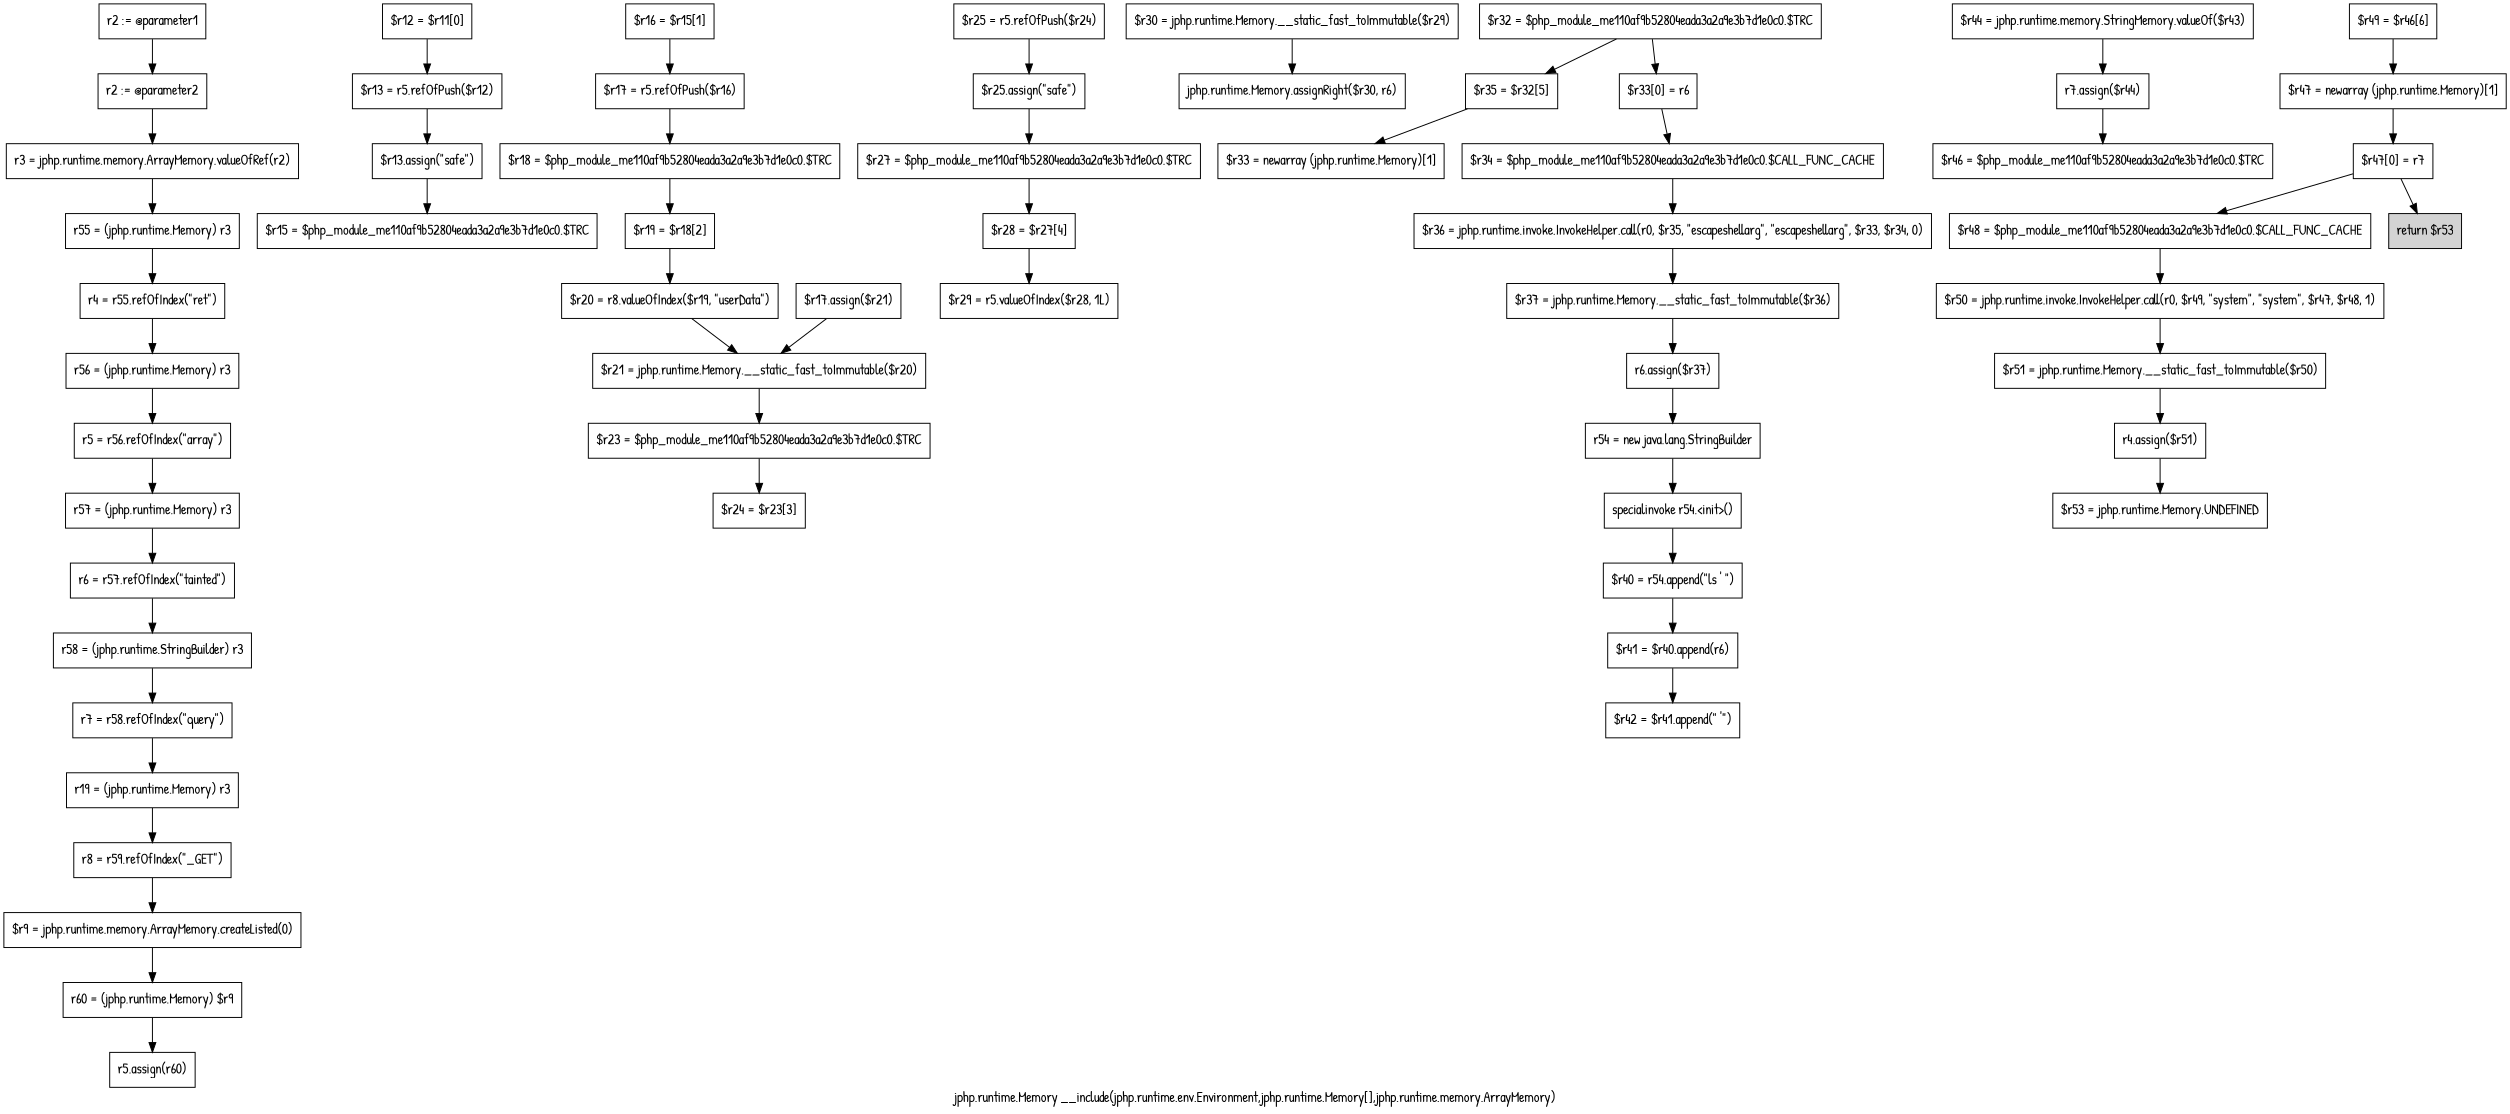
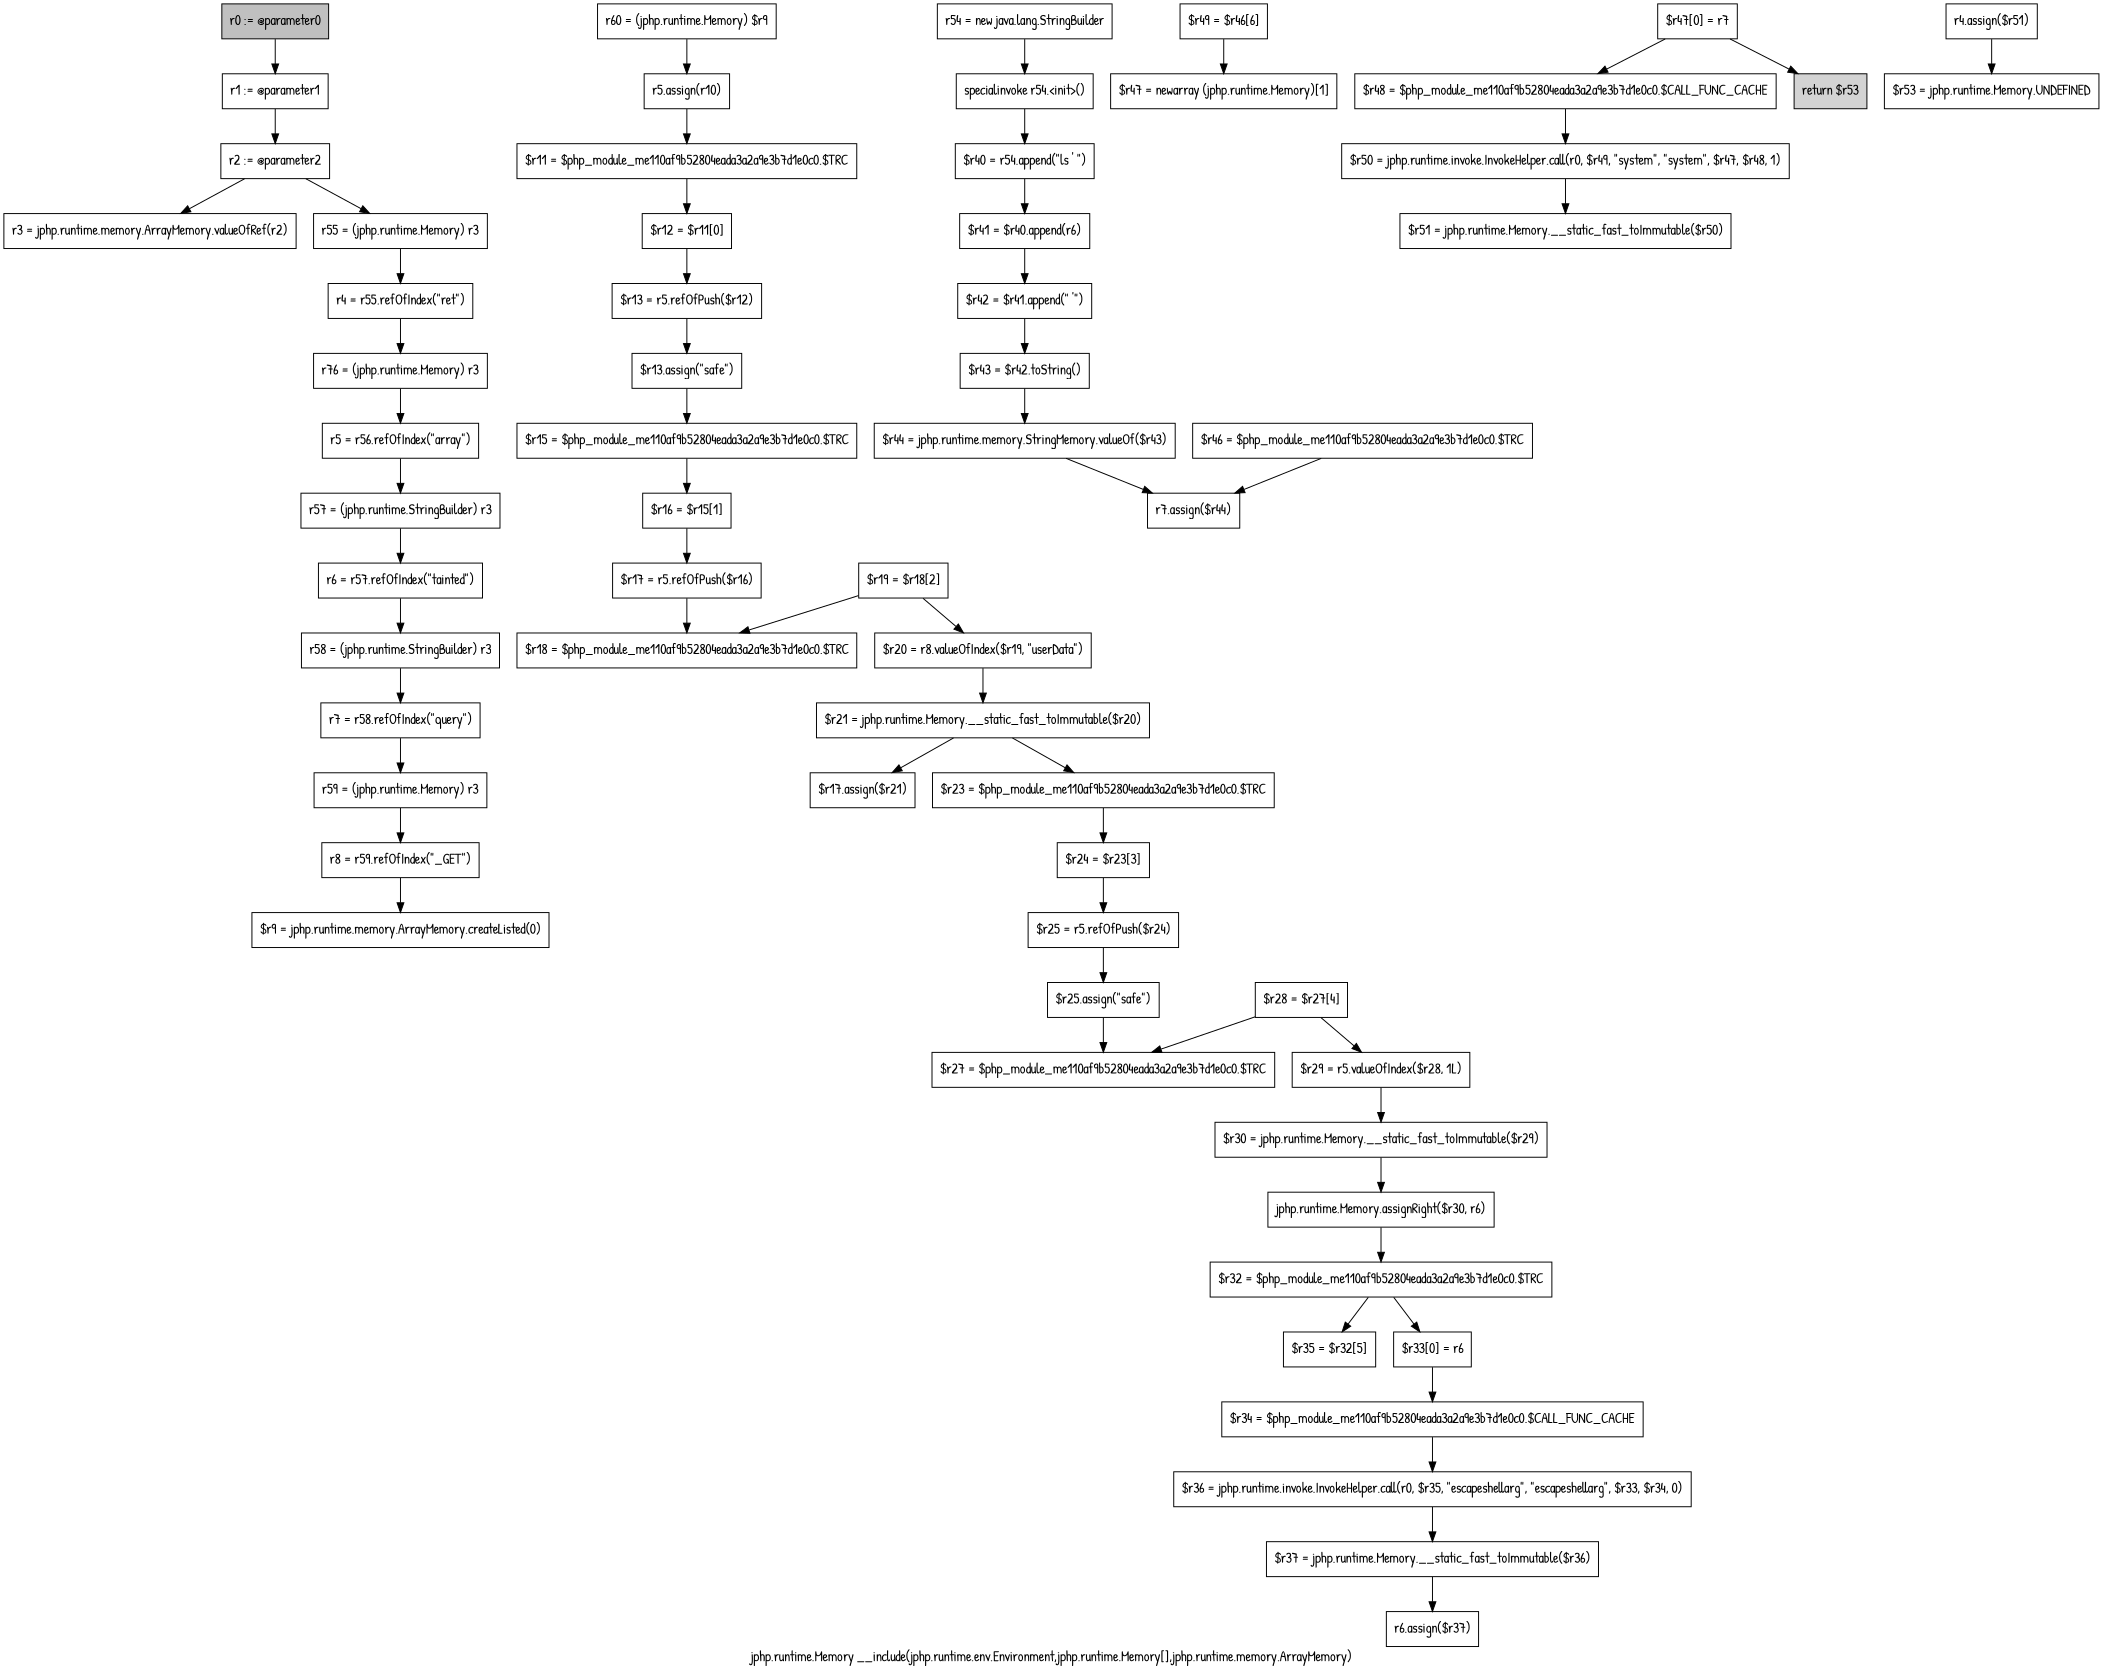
(152, 21) -> (275, 91)
none -> (275, 21)
(2103, 121) -> (1283, 474)
(2393, 121) -> none
none -> (687, 161)
(1331, 161) -> none
(152, 191) -> (333, 194)
(670, 191) -> (804, 613)
(1029, 191) -> (1208, 1033)
(808, 333) -> (927, 753)
(152, 371) -> (400, 371)
none -> (1025, 371)
(1673, 401) -> none
(2160, 401) -> none
none -> (687, 471)
(152, 511) -> (400, 511)
(152, 790) -> (400, 790)
none -> (1103, 890)
(152, 960) -> none
(152, 1070) -> (687, 91)
none -> (1381, 1100)
none -> (1381, 1240)
